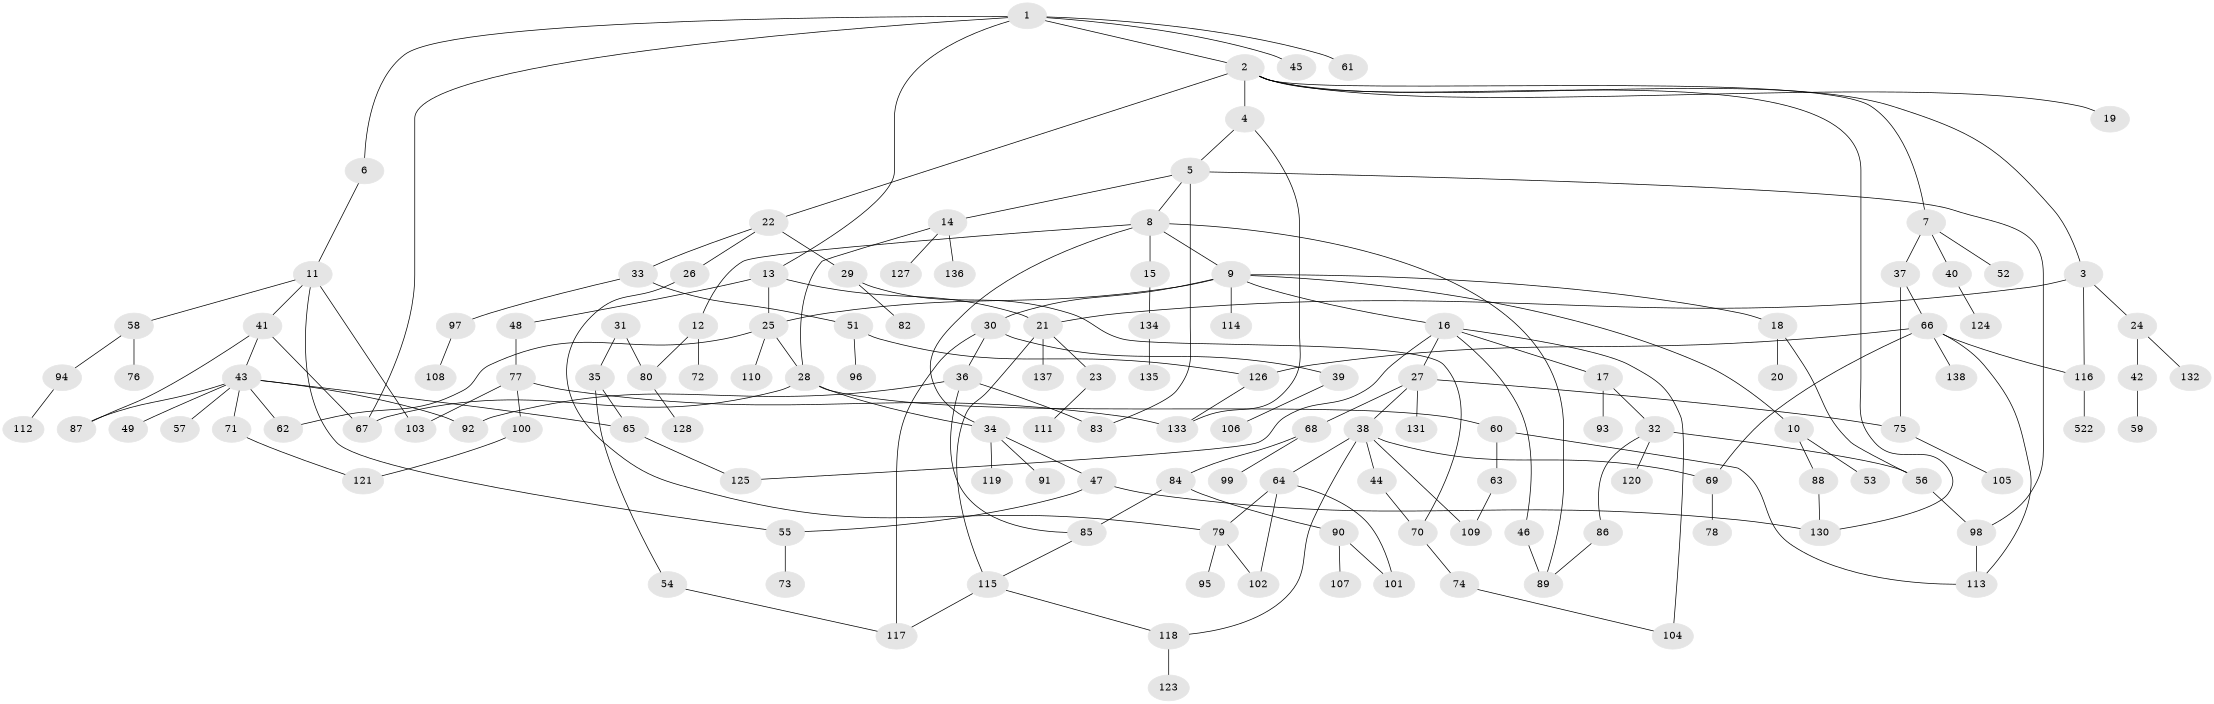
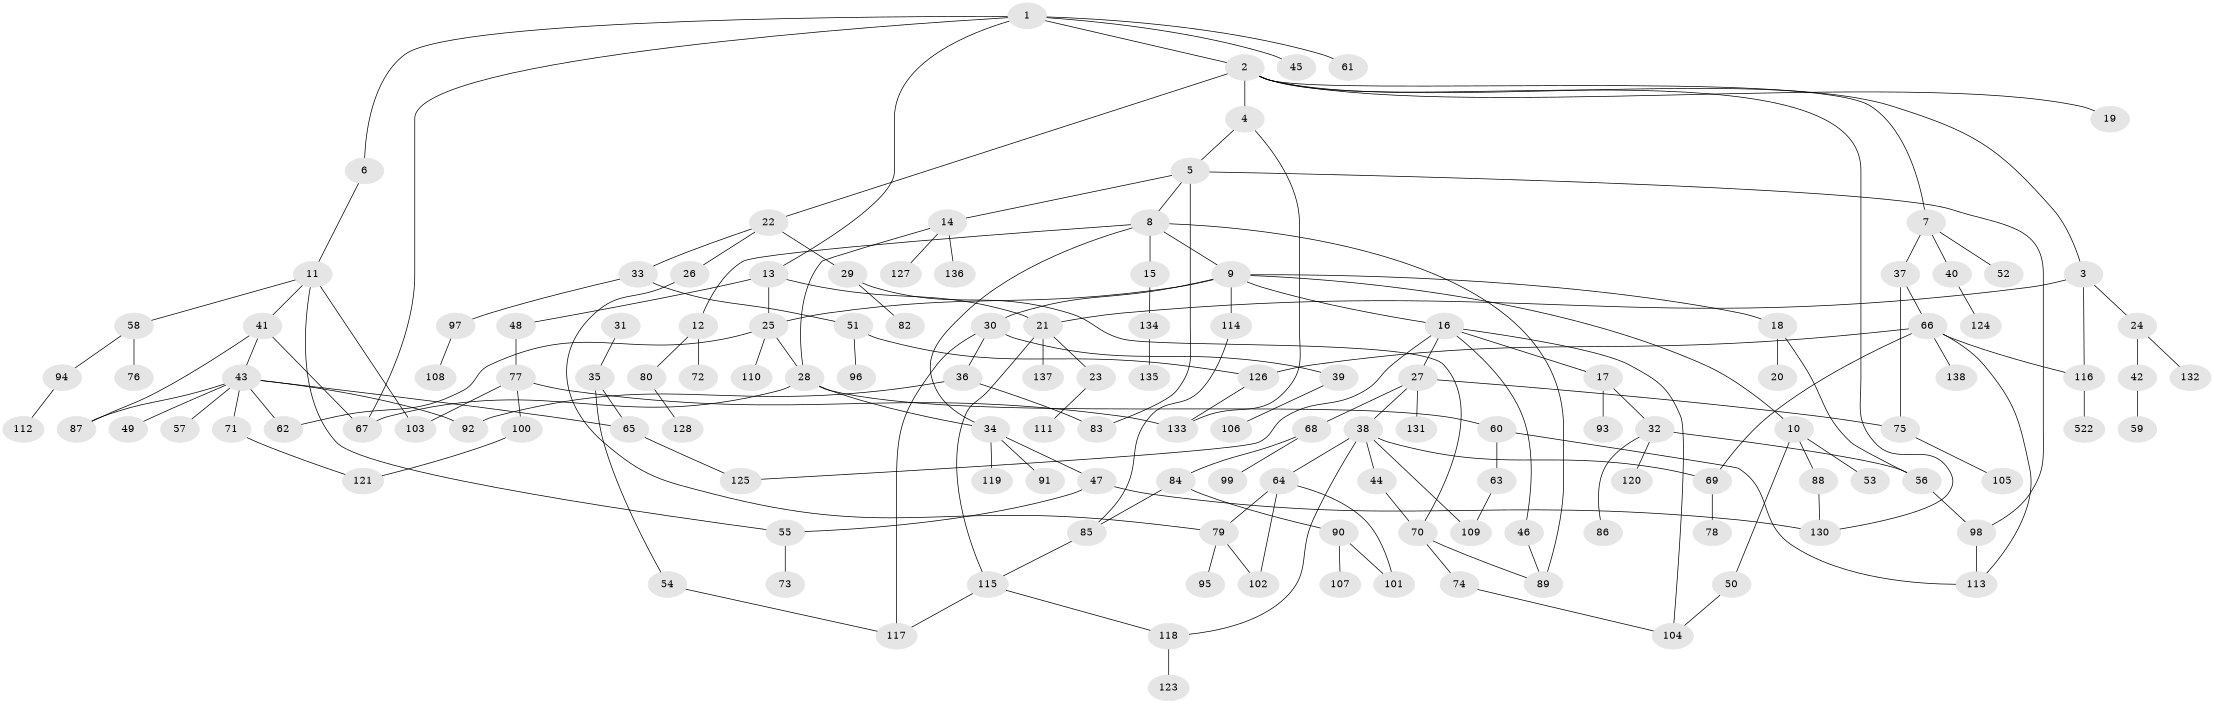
(634, 352) -> none
(967, 496) -> (1153, 414)
(1573, 559) -> (1480, 560)
none -> (1732, 584)
